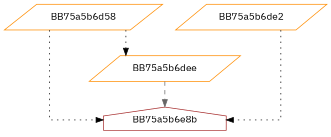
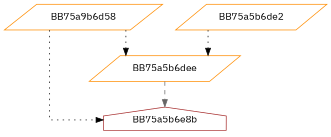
(83, 17) -> (83, 17)
(281, 99) -> (208, 39)
